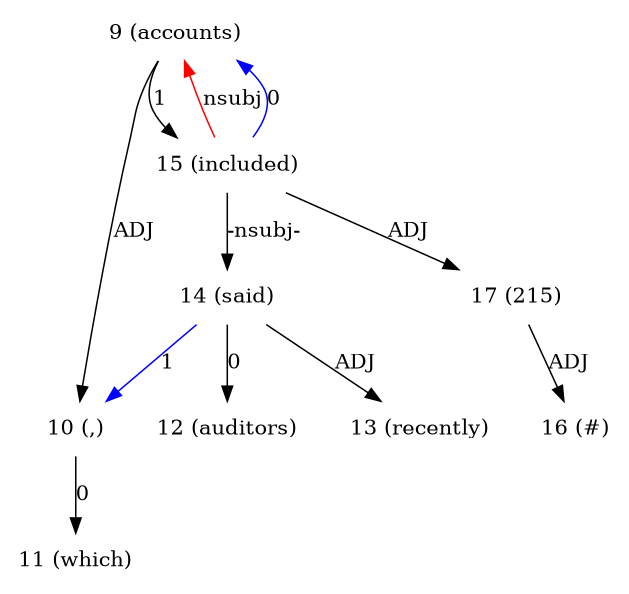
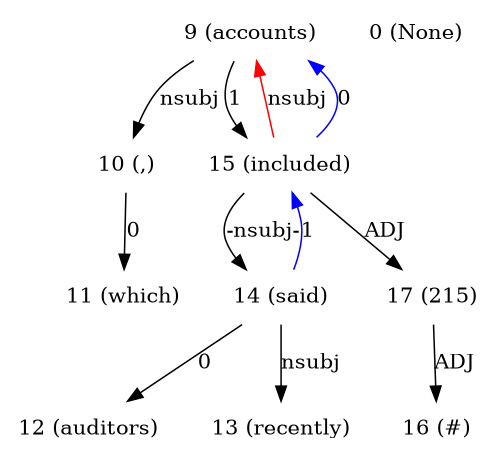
none -> (416, 33)
(134, 231) -> (190, 99)
(157, 358) -> (301, 239)
(355, 363) -> (311, 363)
